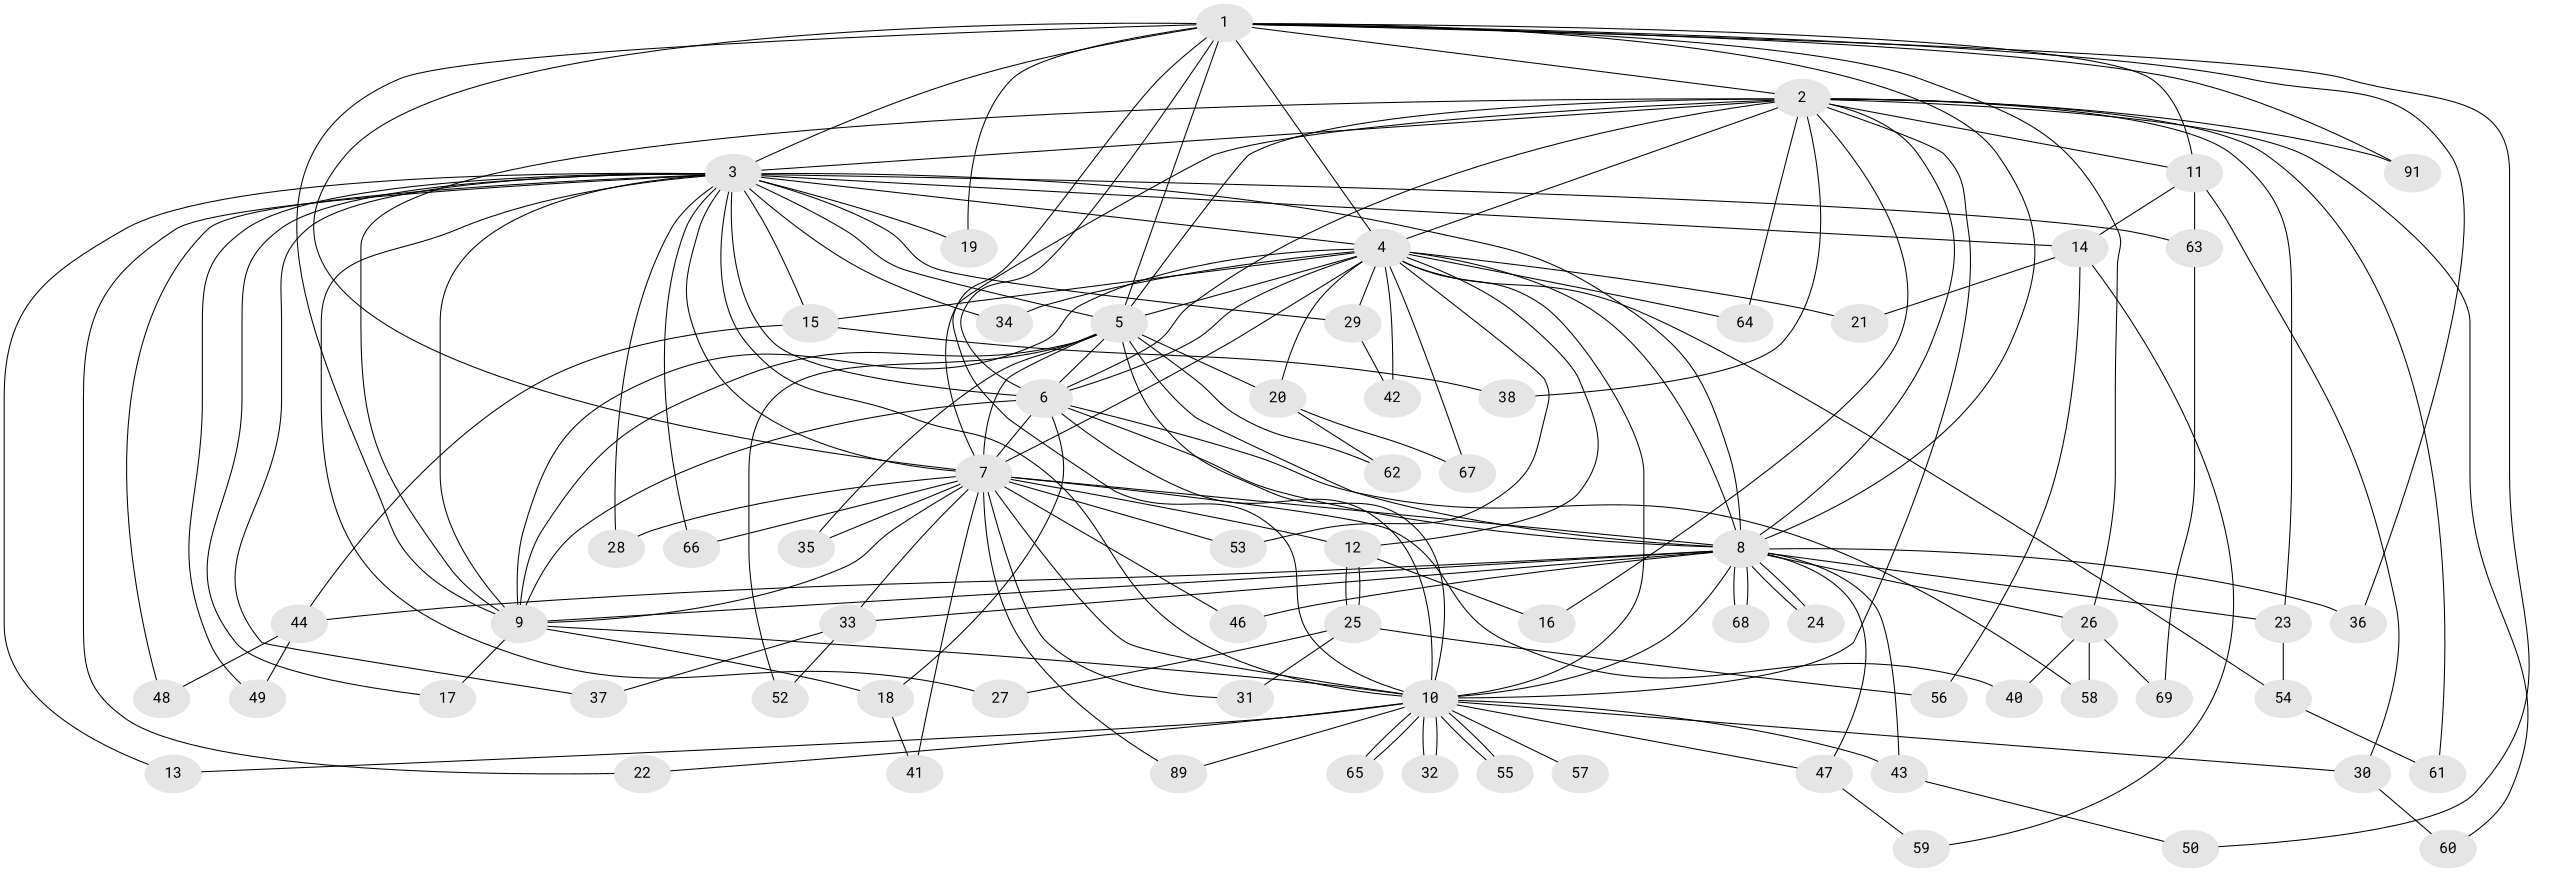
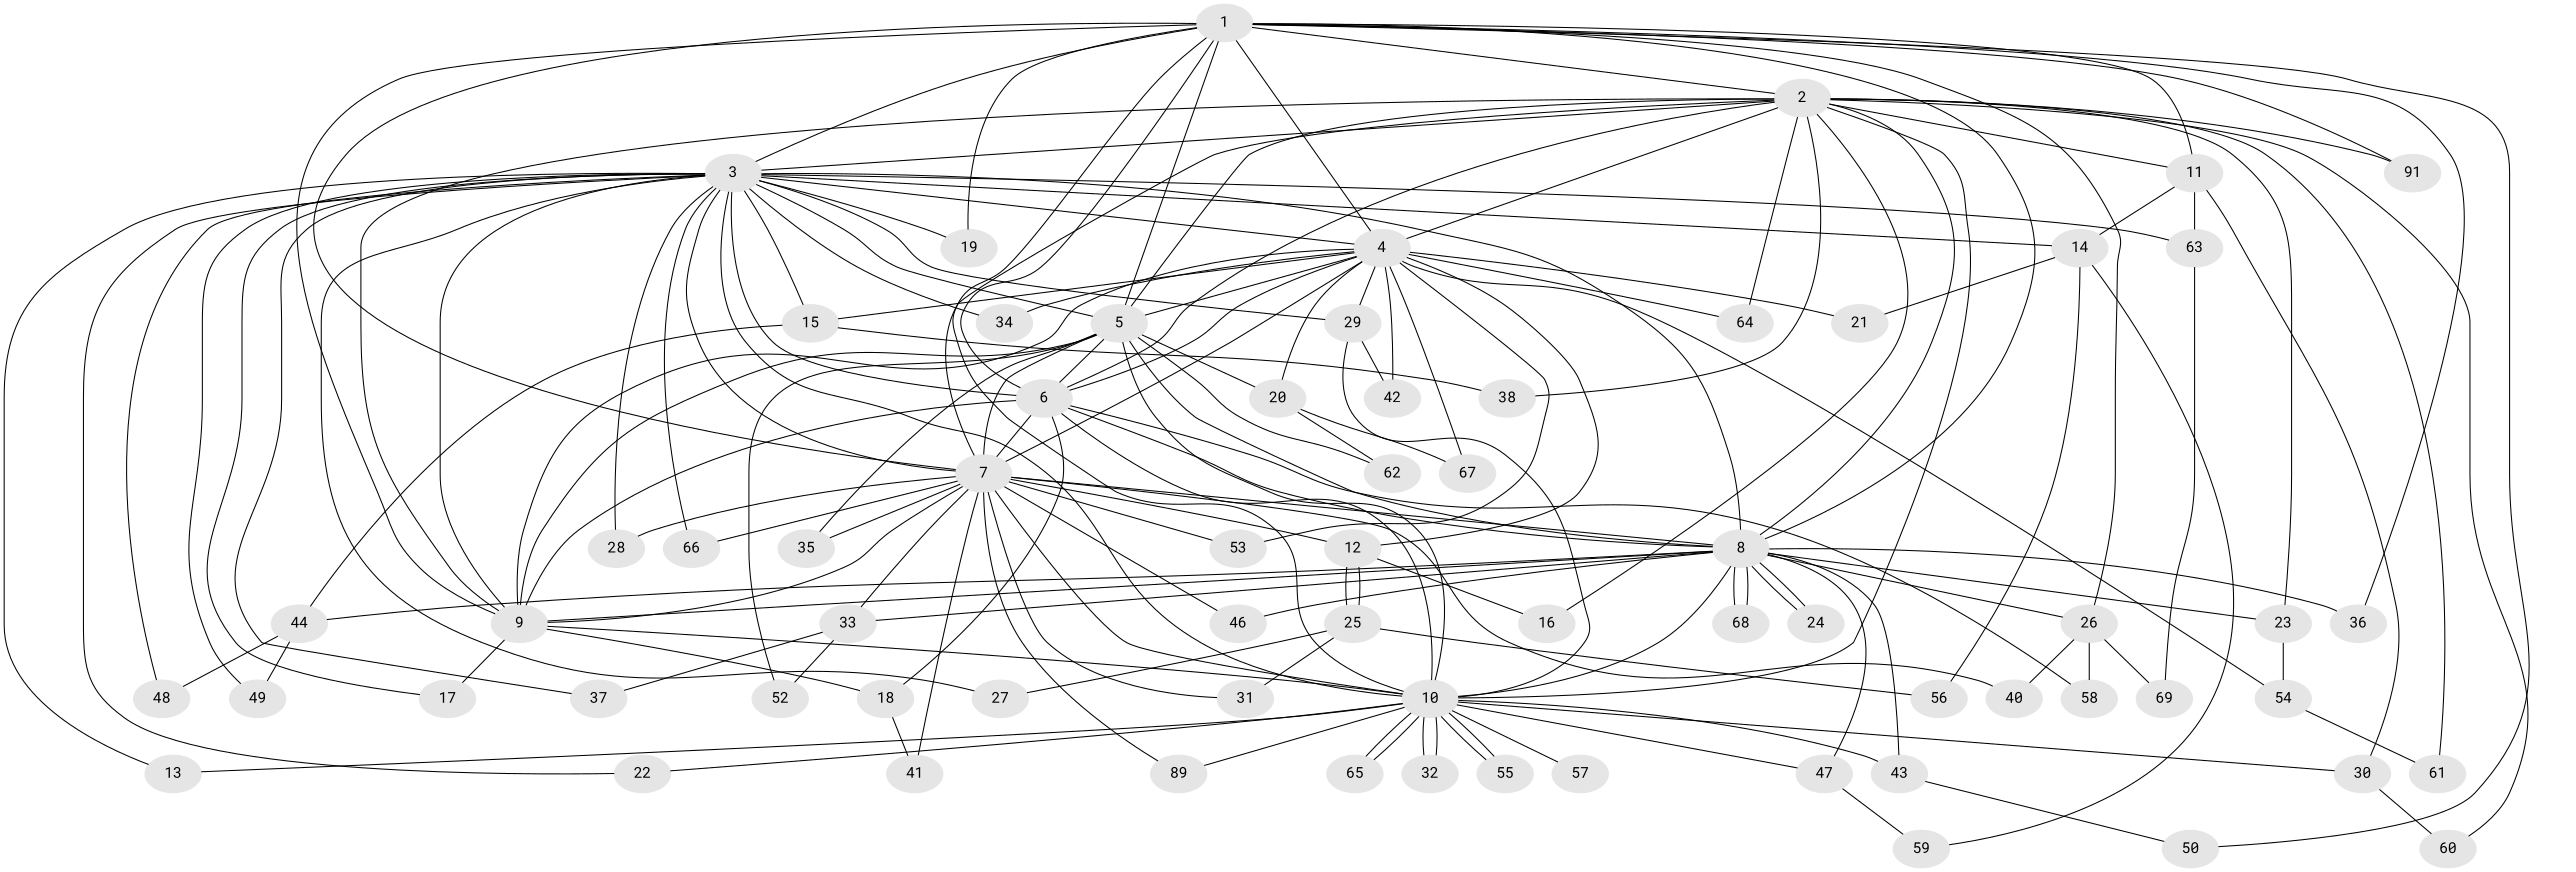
(1621, 333) -> none
(1643, 469) -> (1546, 496)
